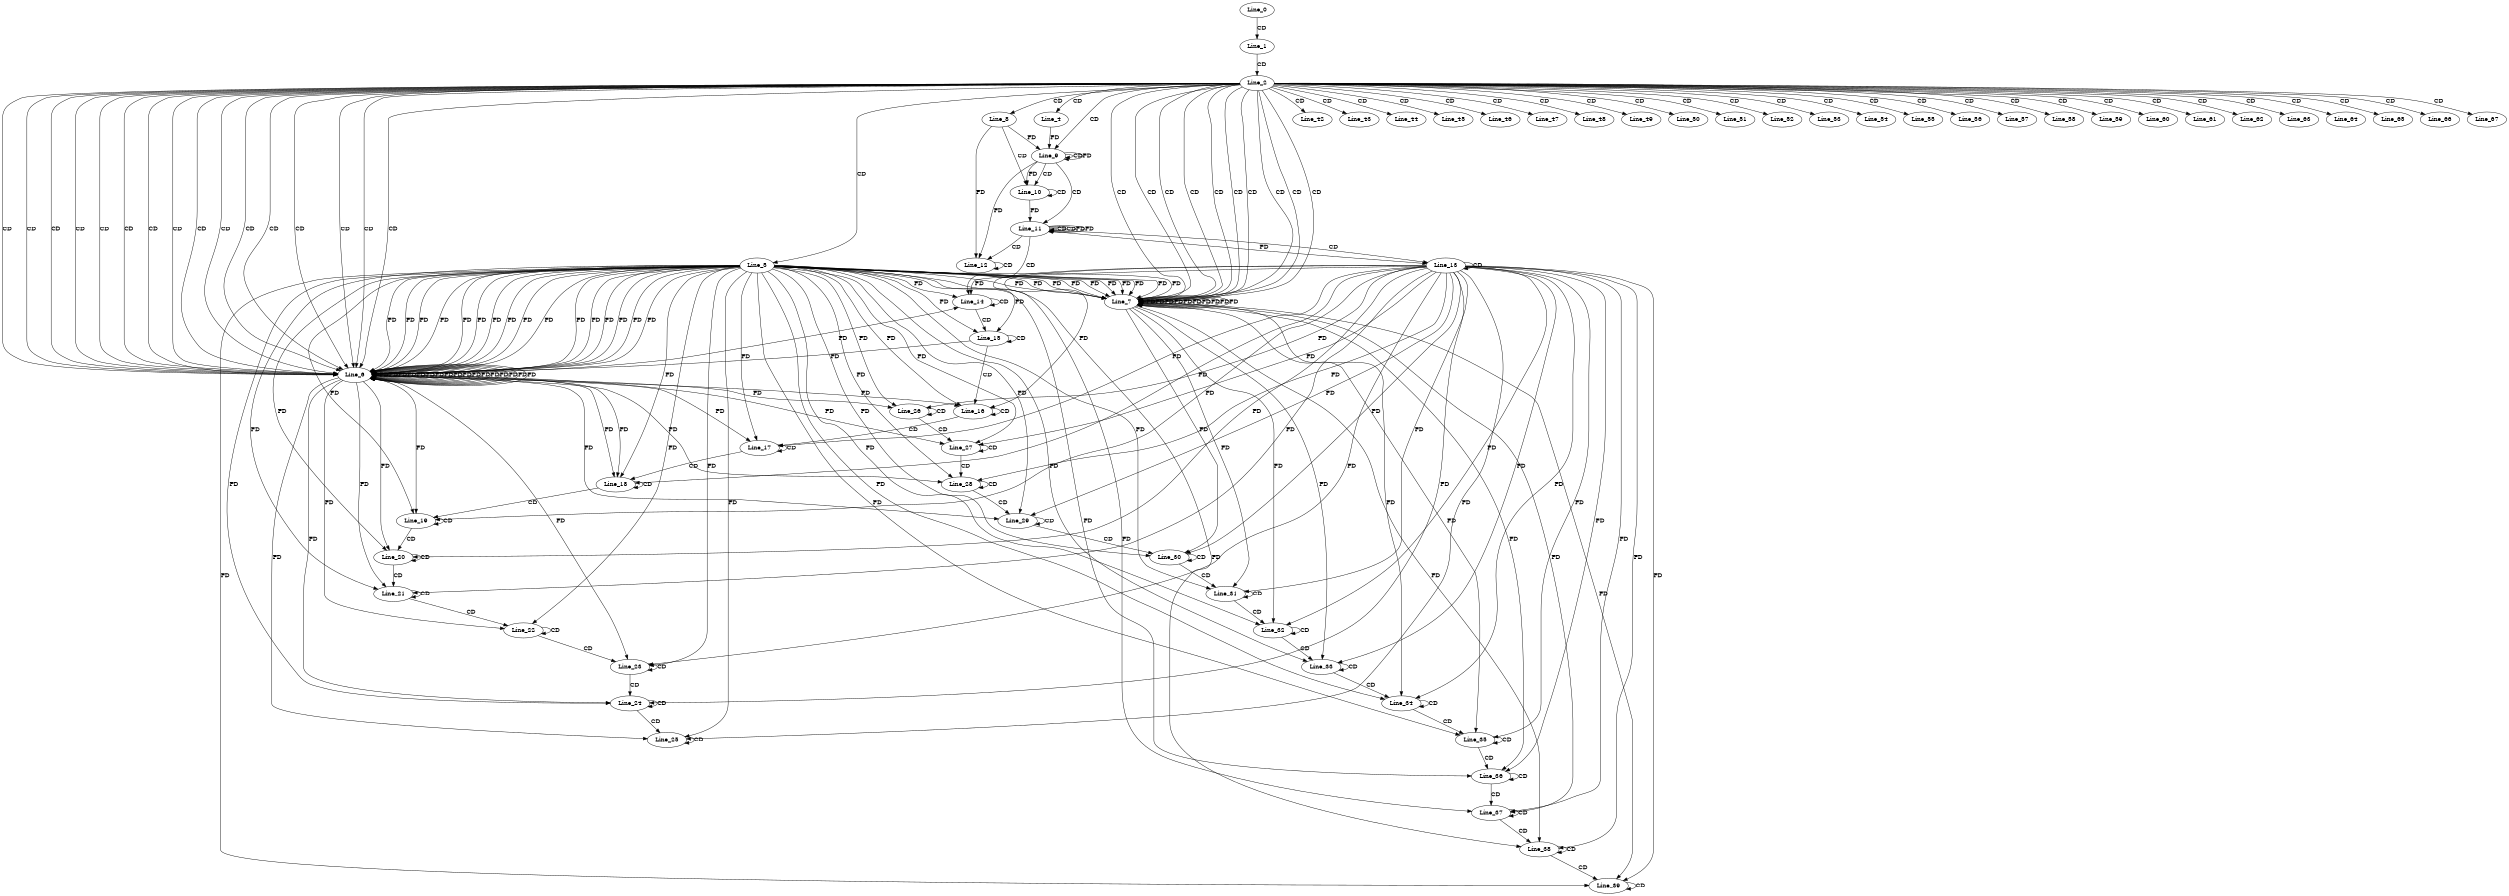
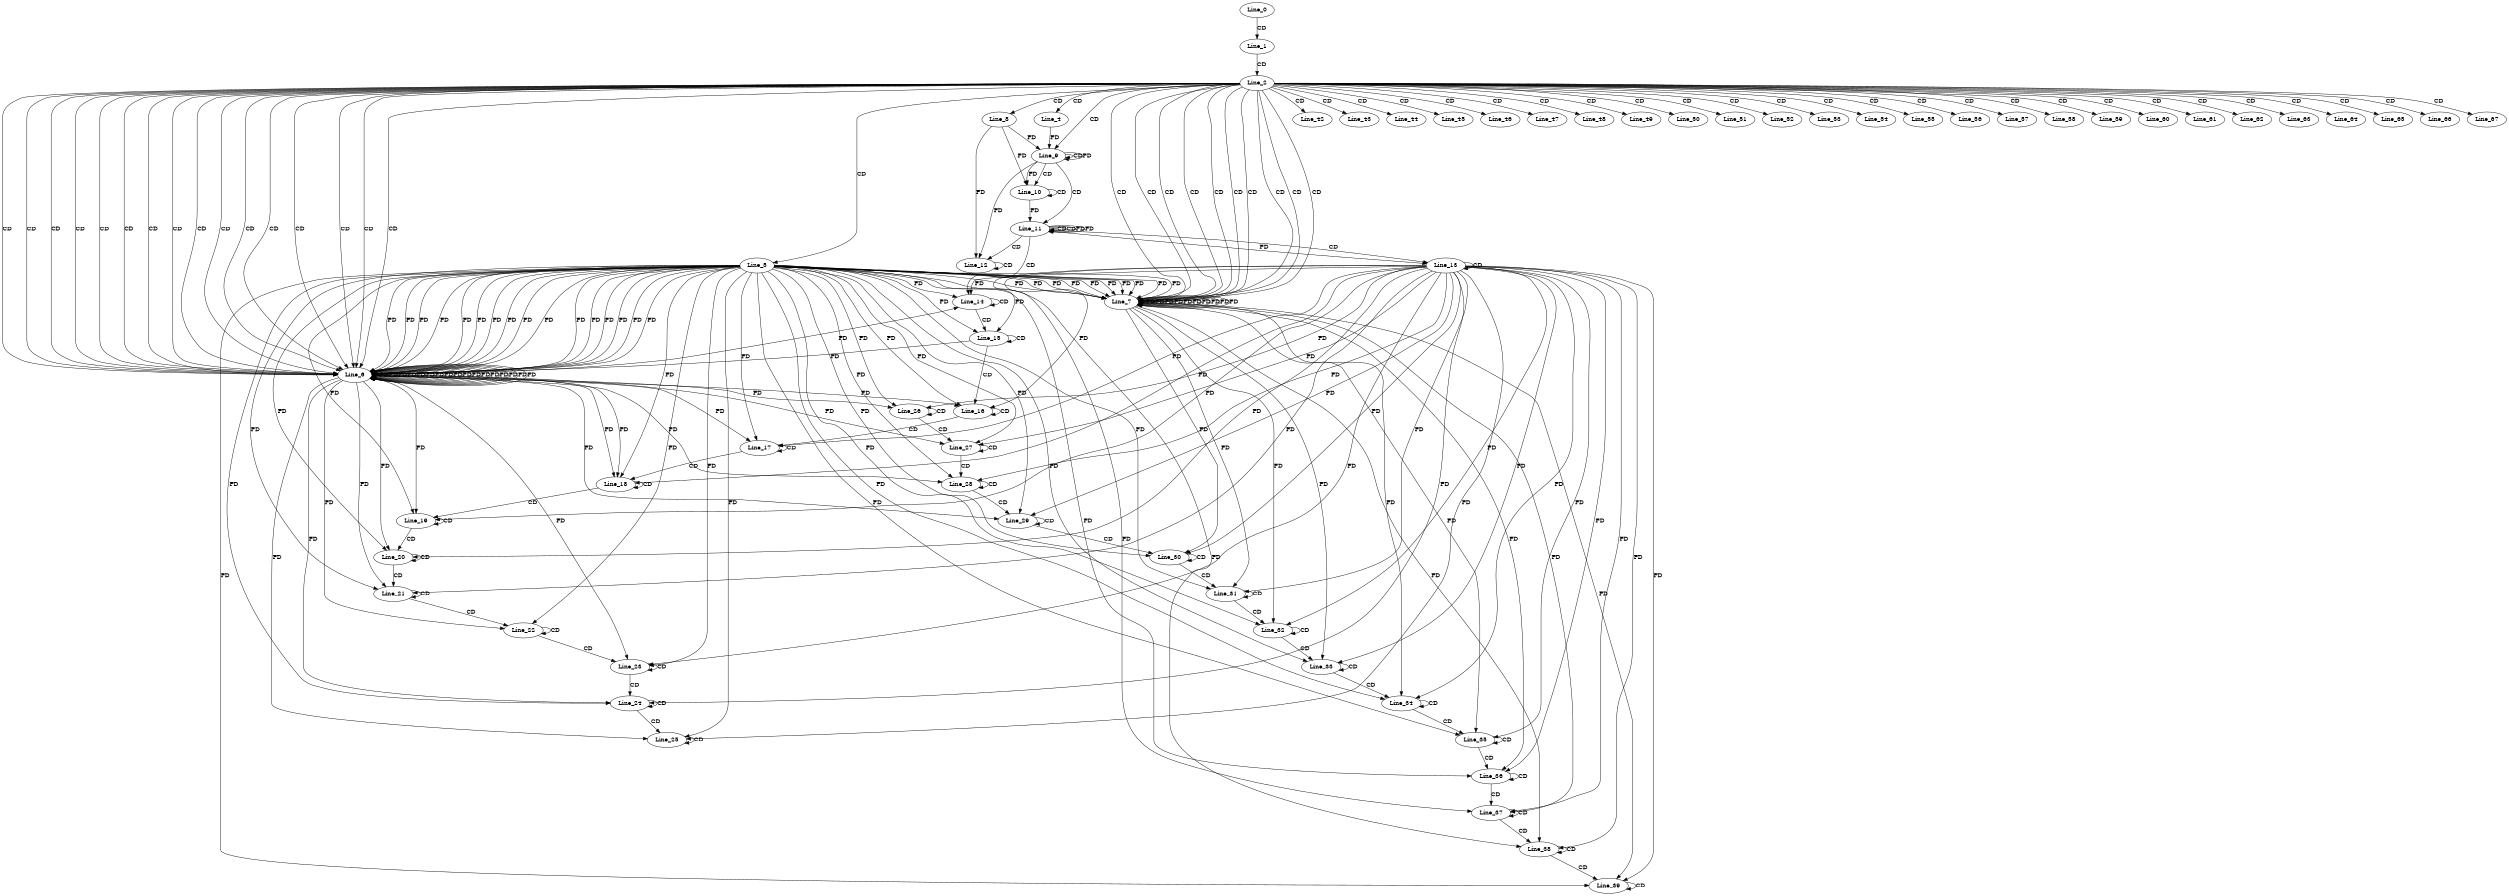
(1022, 156) -> (1022, 156)
